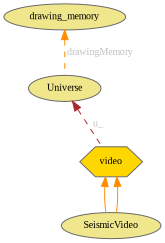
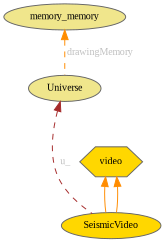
(65, 17) -> (65, 17)
(90, 128) -> (55, 169)
(111, 226) -> (111, 226)
